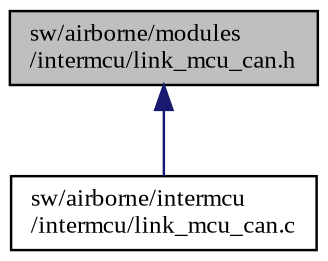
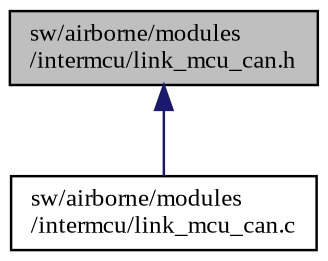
(164, 213) -> (164, 213)
